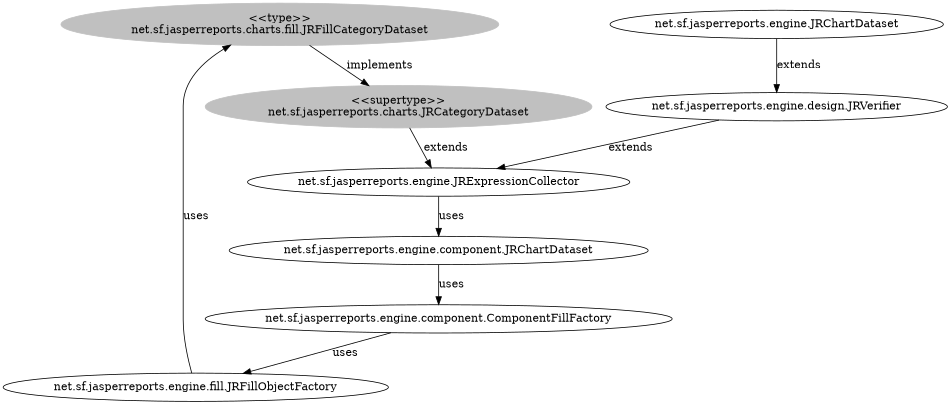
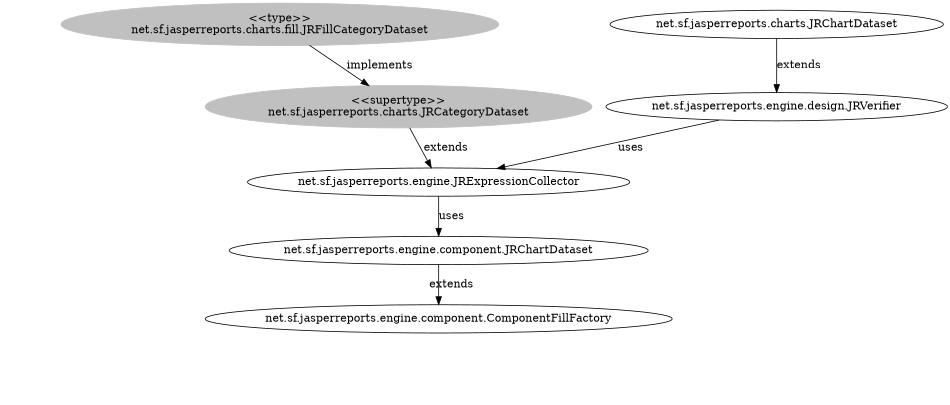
(777, 24) -> (777, 24)
(631, 148) -> (631, 148)
(452, 285) -> (452, 285)
(196, 387) -> none
